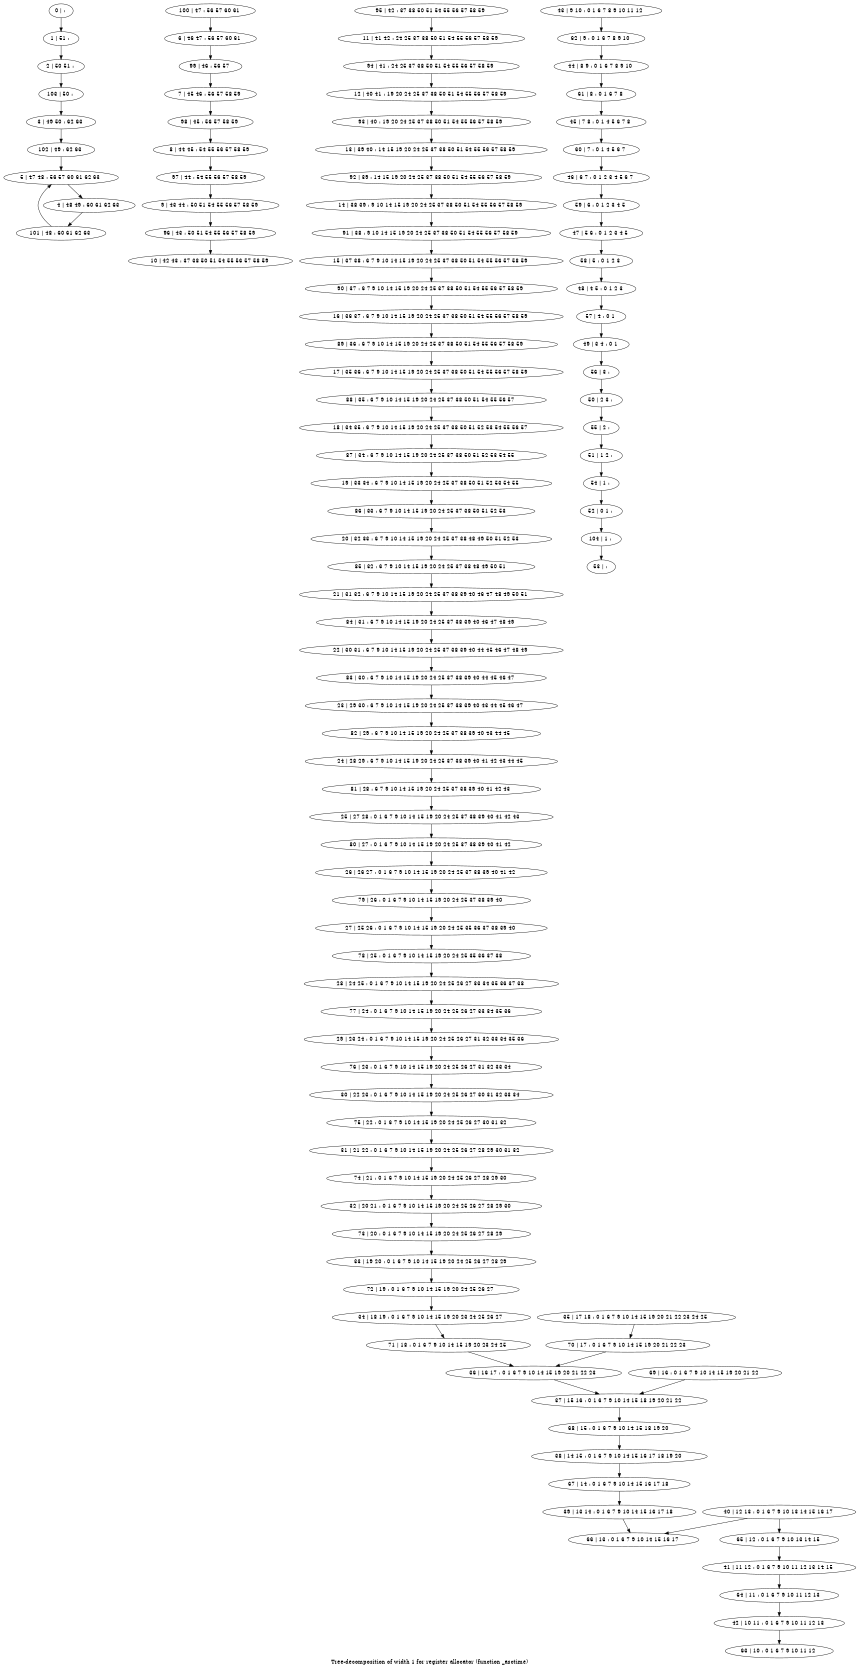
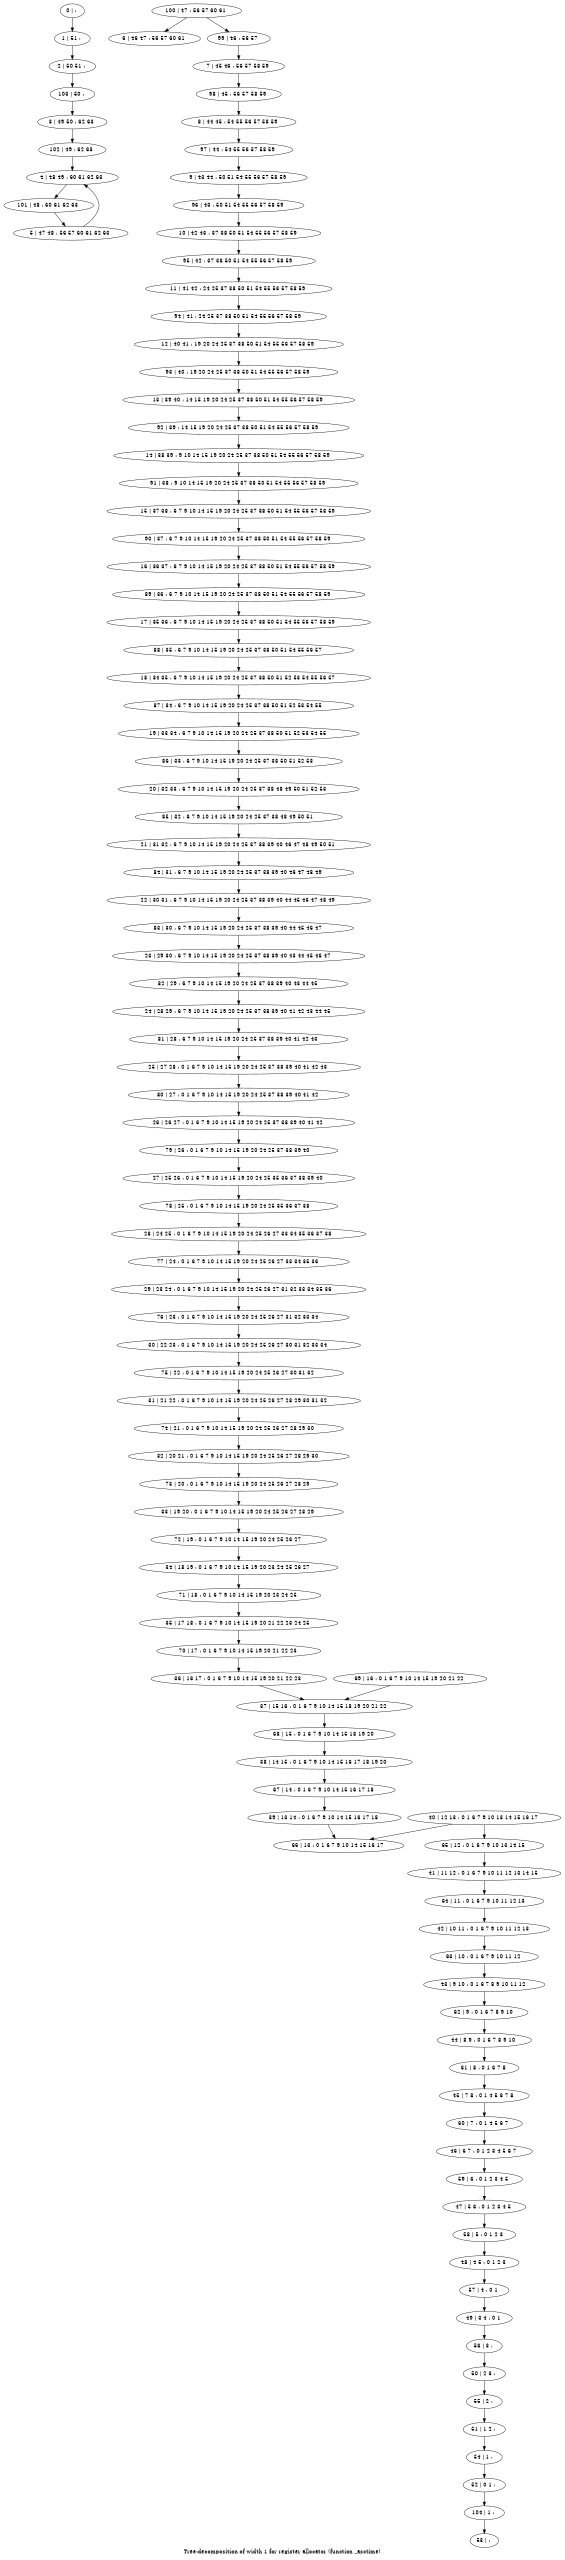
(211, 51) -> (216, 24)
(61, 162) -> (72, 162)
none -> (239, 245)
(489, 1358) -> (239, 1607)
none -> (484, 1969)
